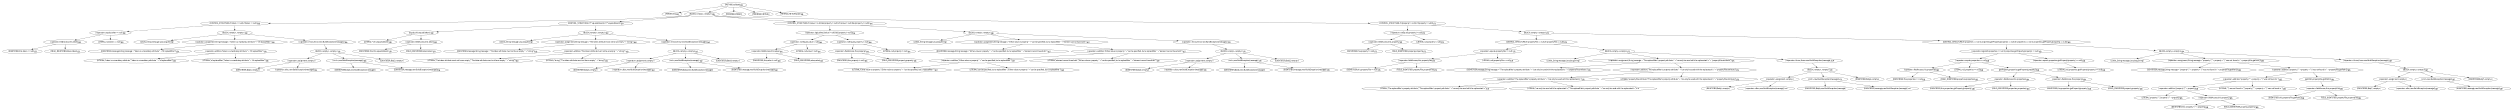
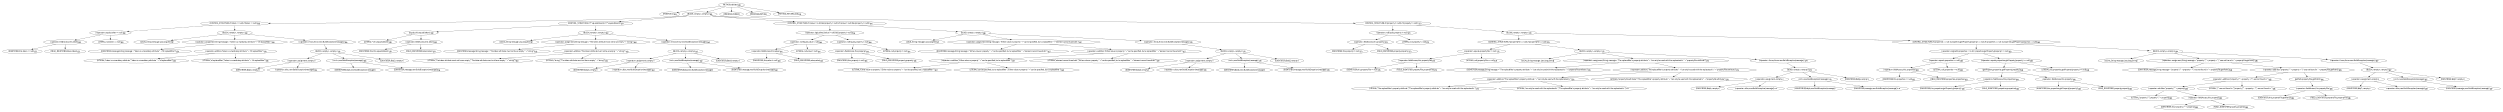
(1995, 65) -> (2005, 65)
